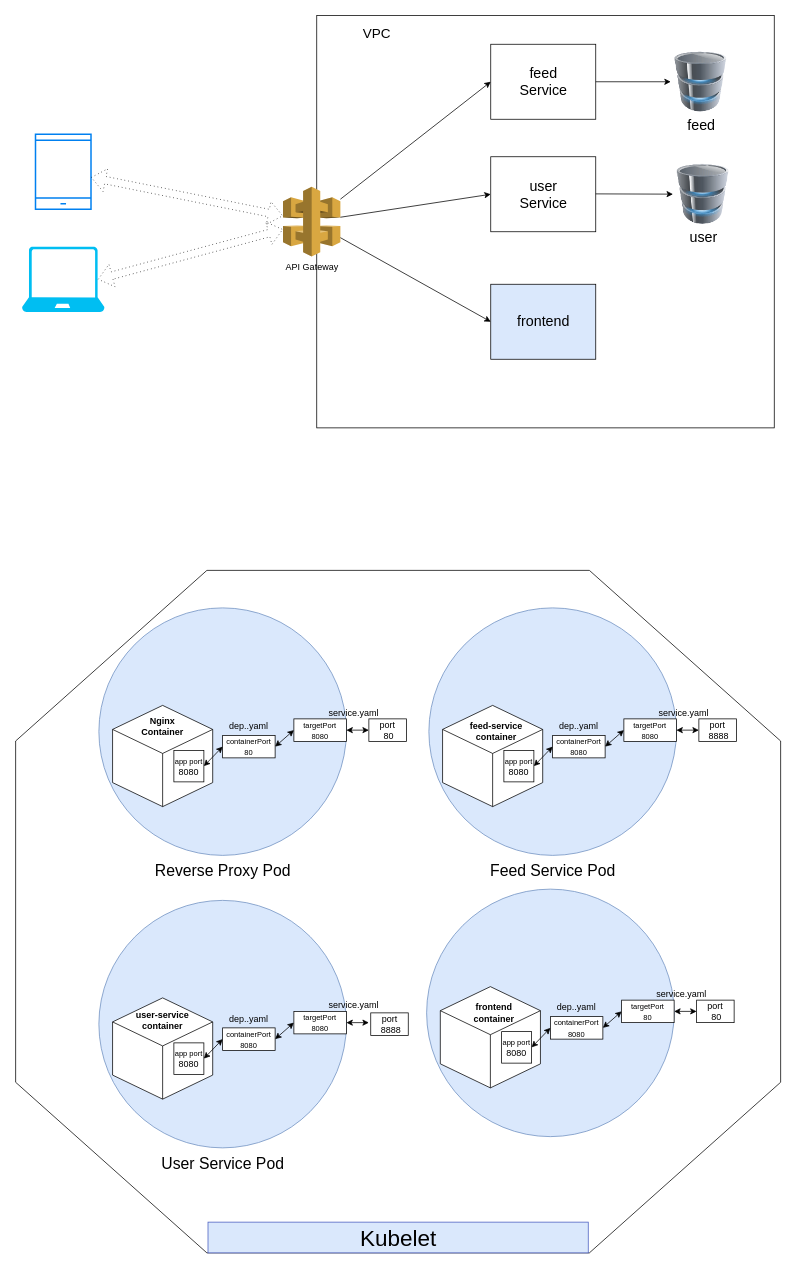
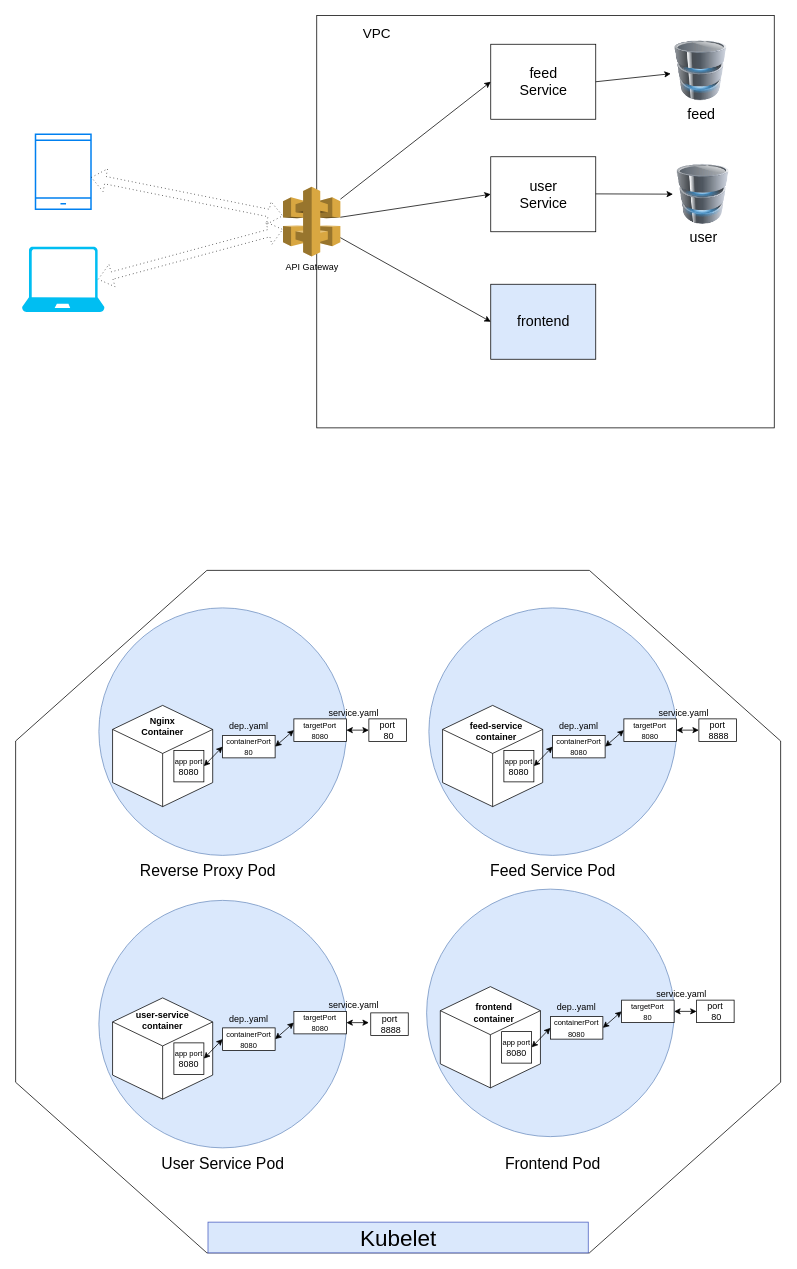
(701, 82) -> (701, 71)
(222, 870) -> (207, 870)
none -> (552, 1163)
